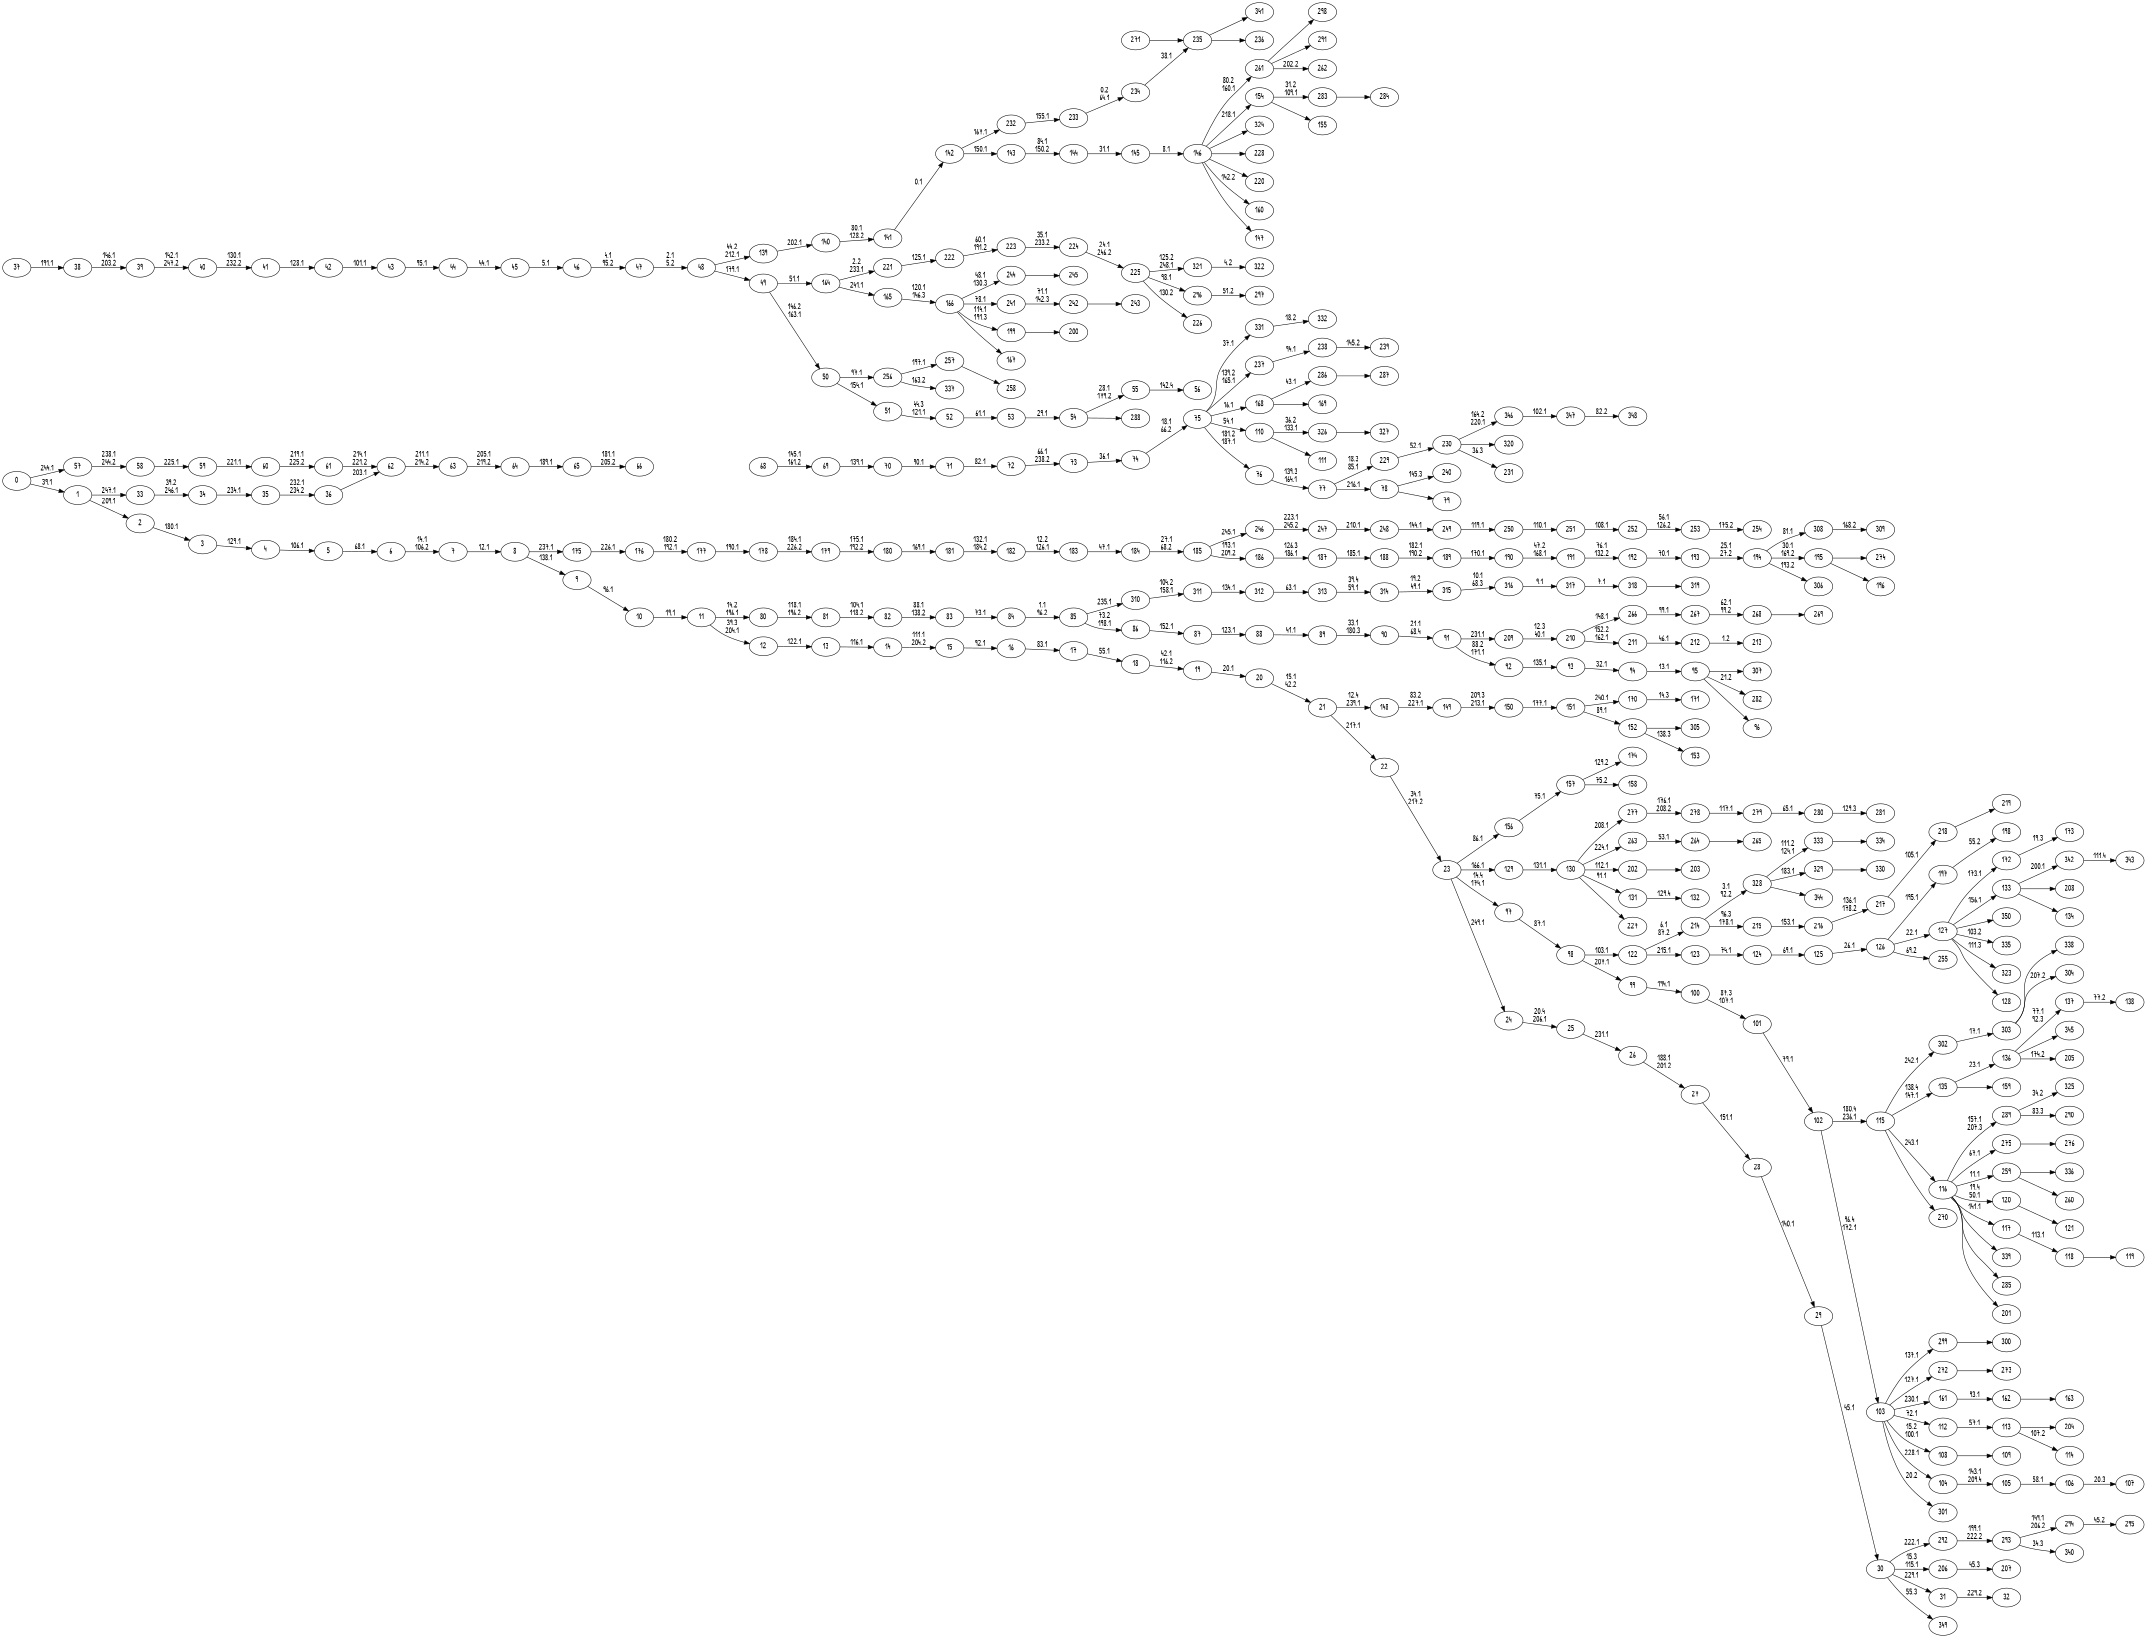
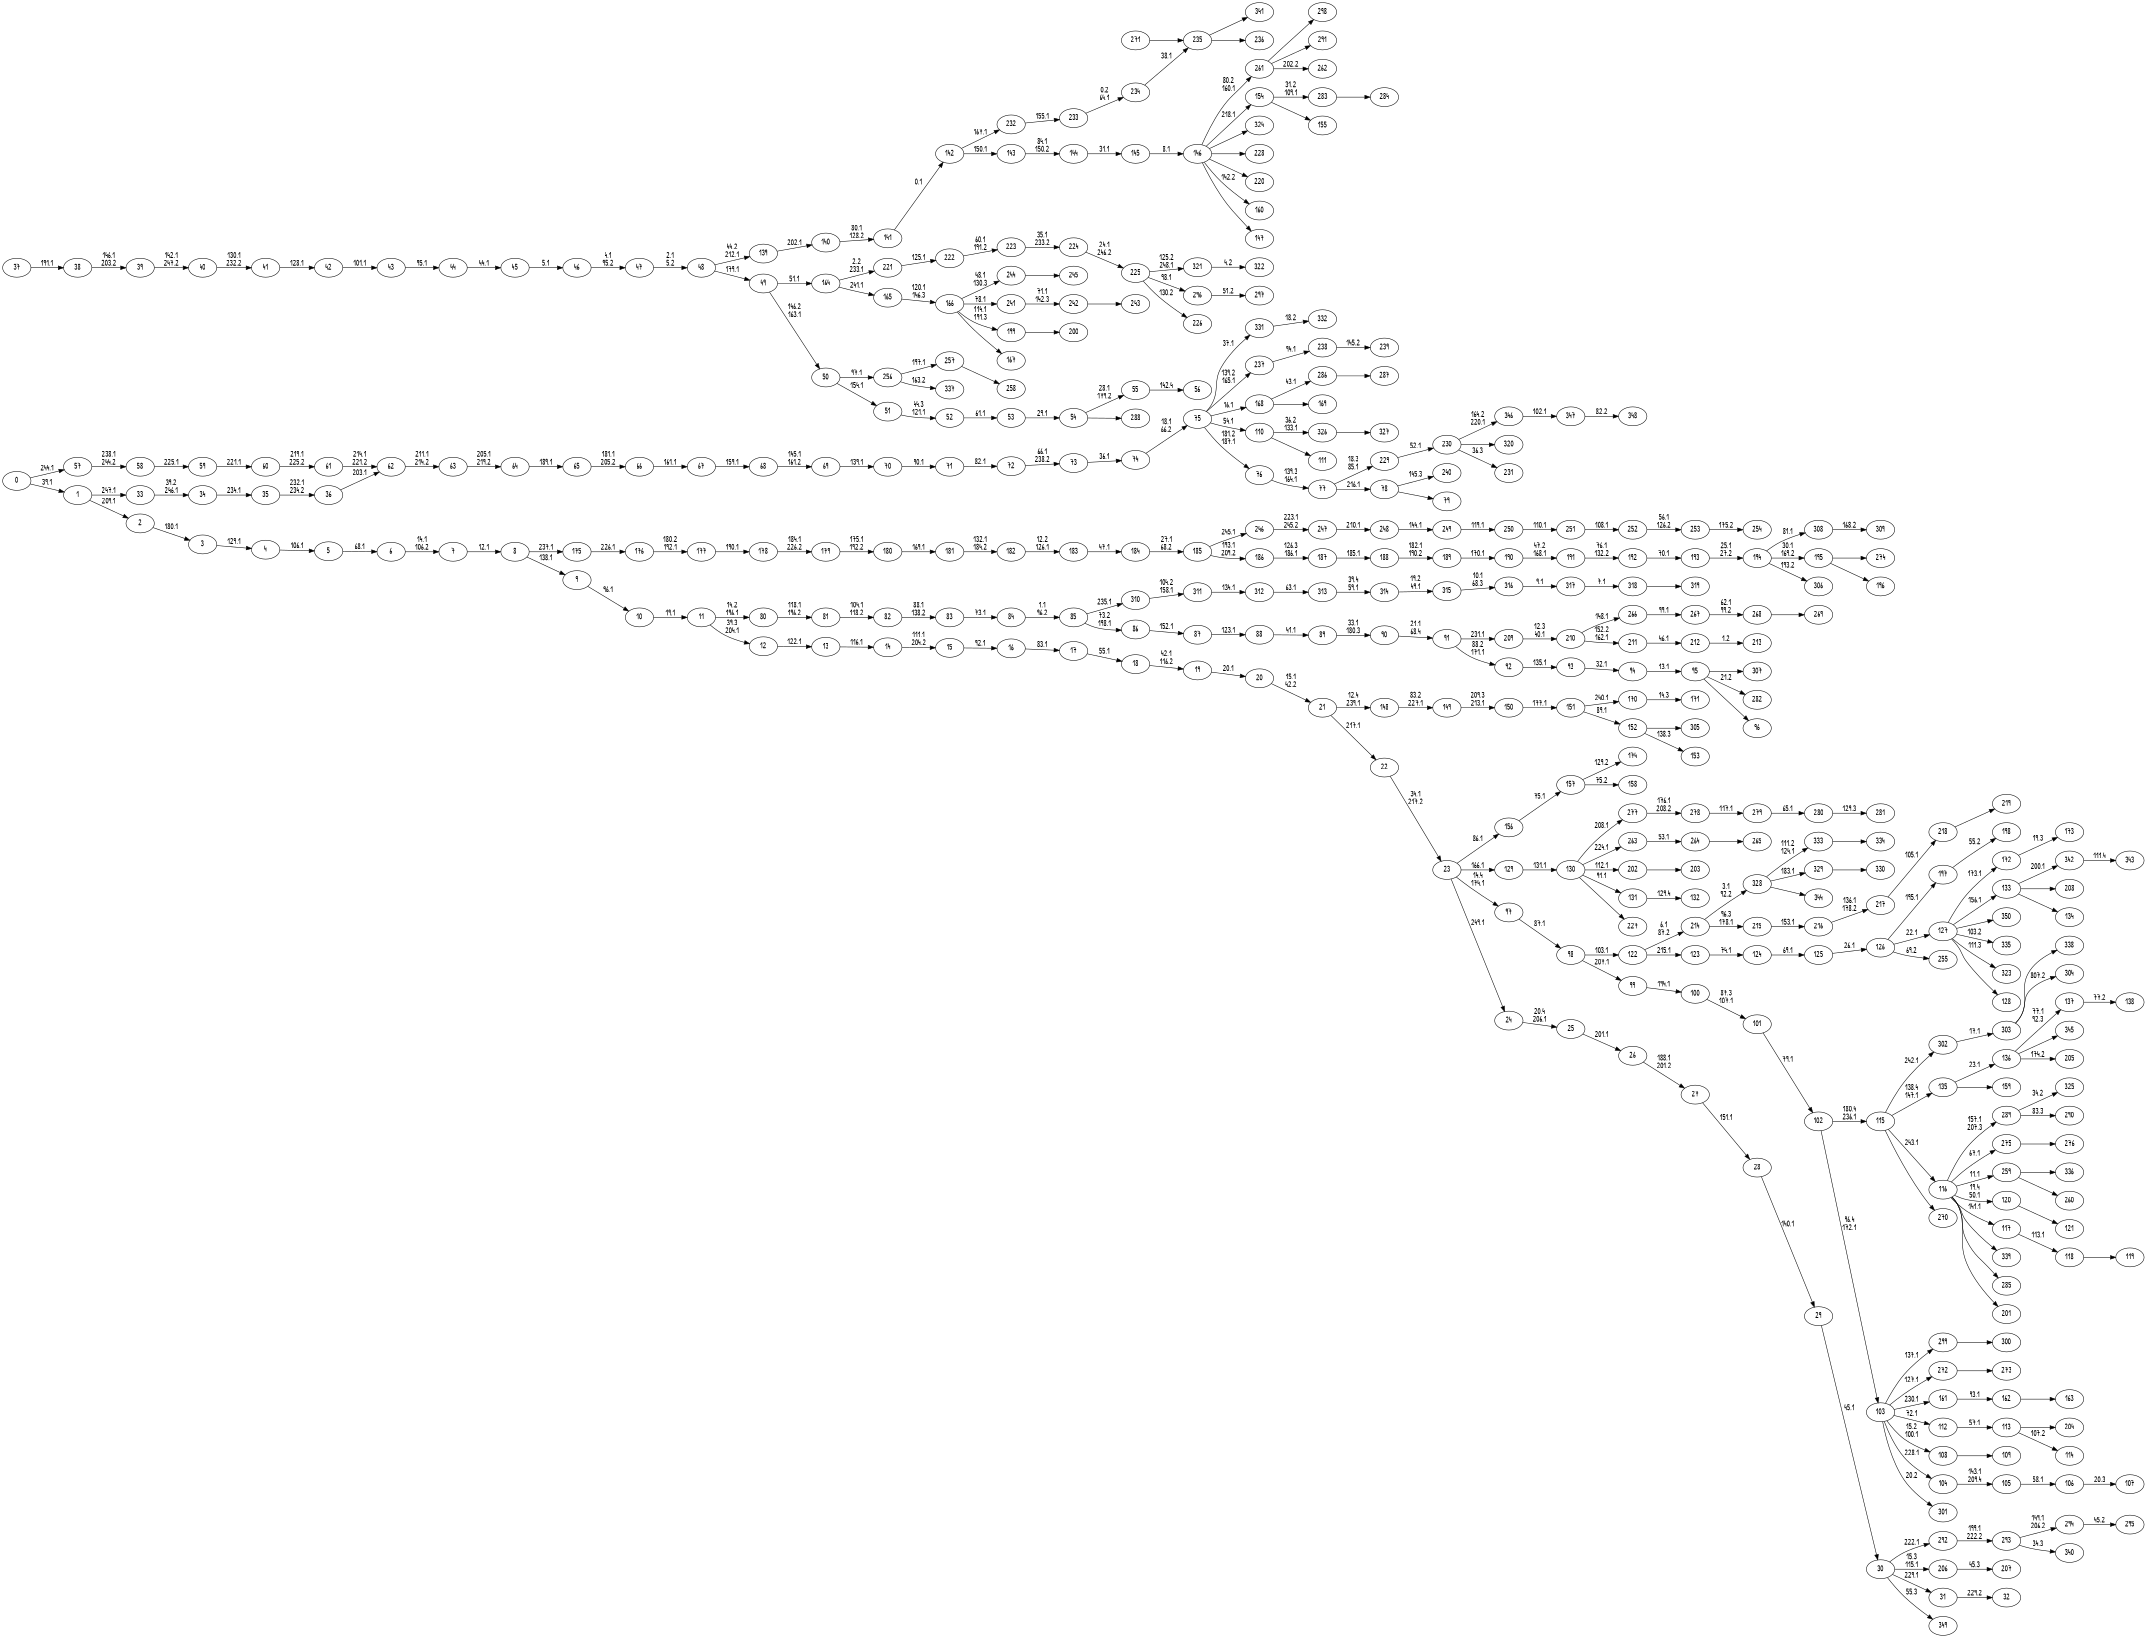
none -> (701, 467)
(2038, 976) -> (2038, 976)
(1602, 1035) -> (1602, 1035)
